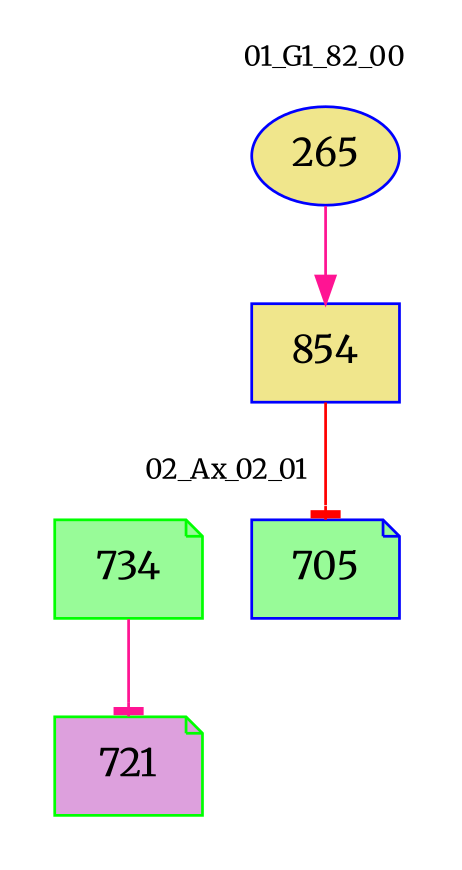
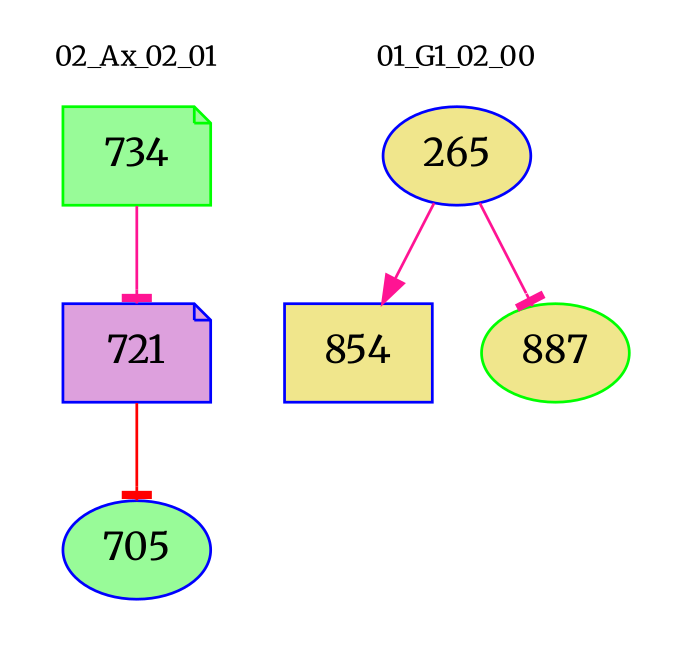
(326, 59) -> (457, 59)
none -> (555, 353)
(326, 464) -> (137, 445)
(326, 569) -> (137, 550)
(129, 766) -> (137, 353)
